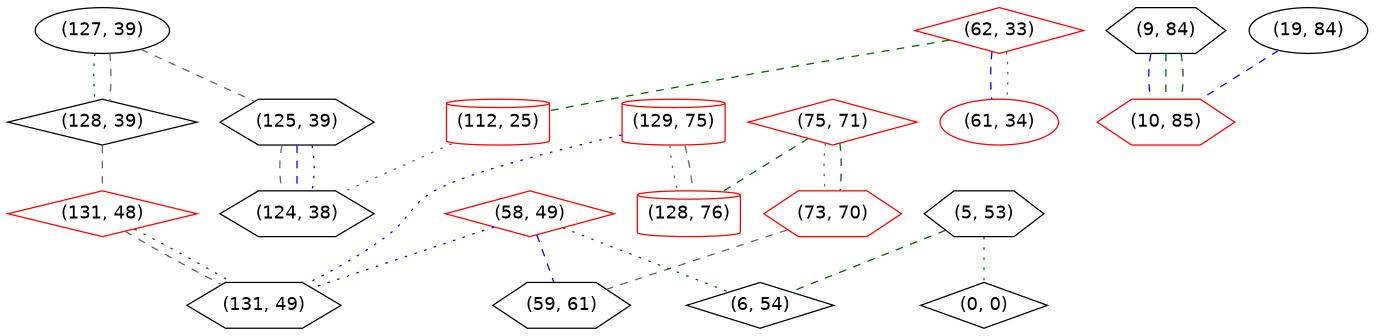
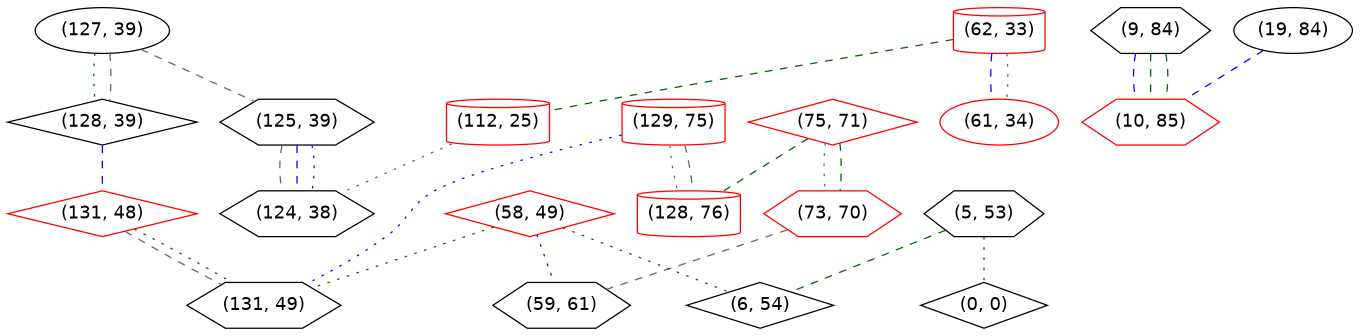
(999, 31) -> (999, 31)
(102, 168) -> (102, 168)
(403, 257) -> (403, 257)
(545, 258) -> (545, 258)
